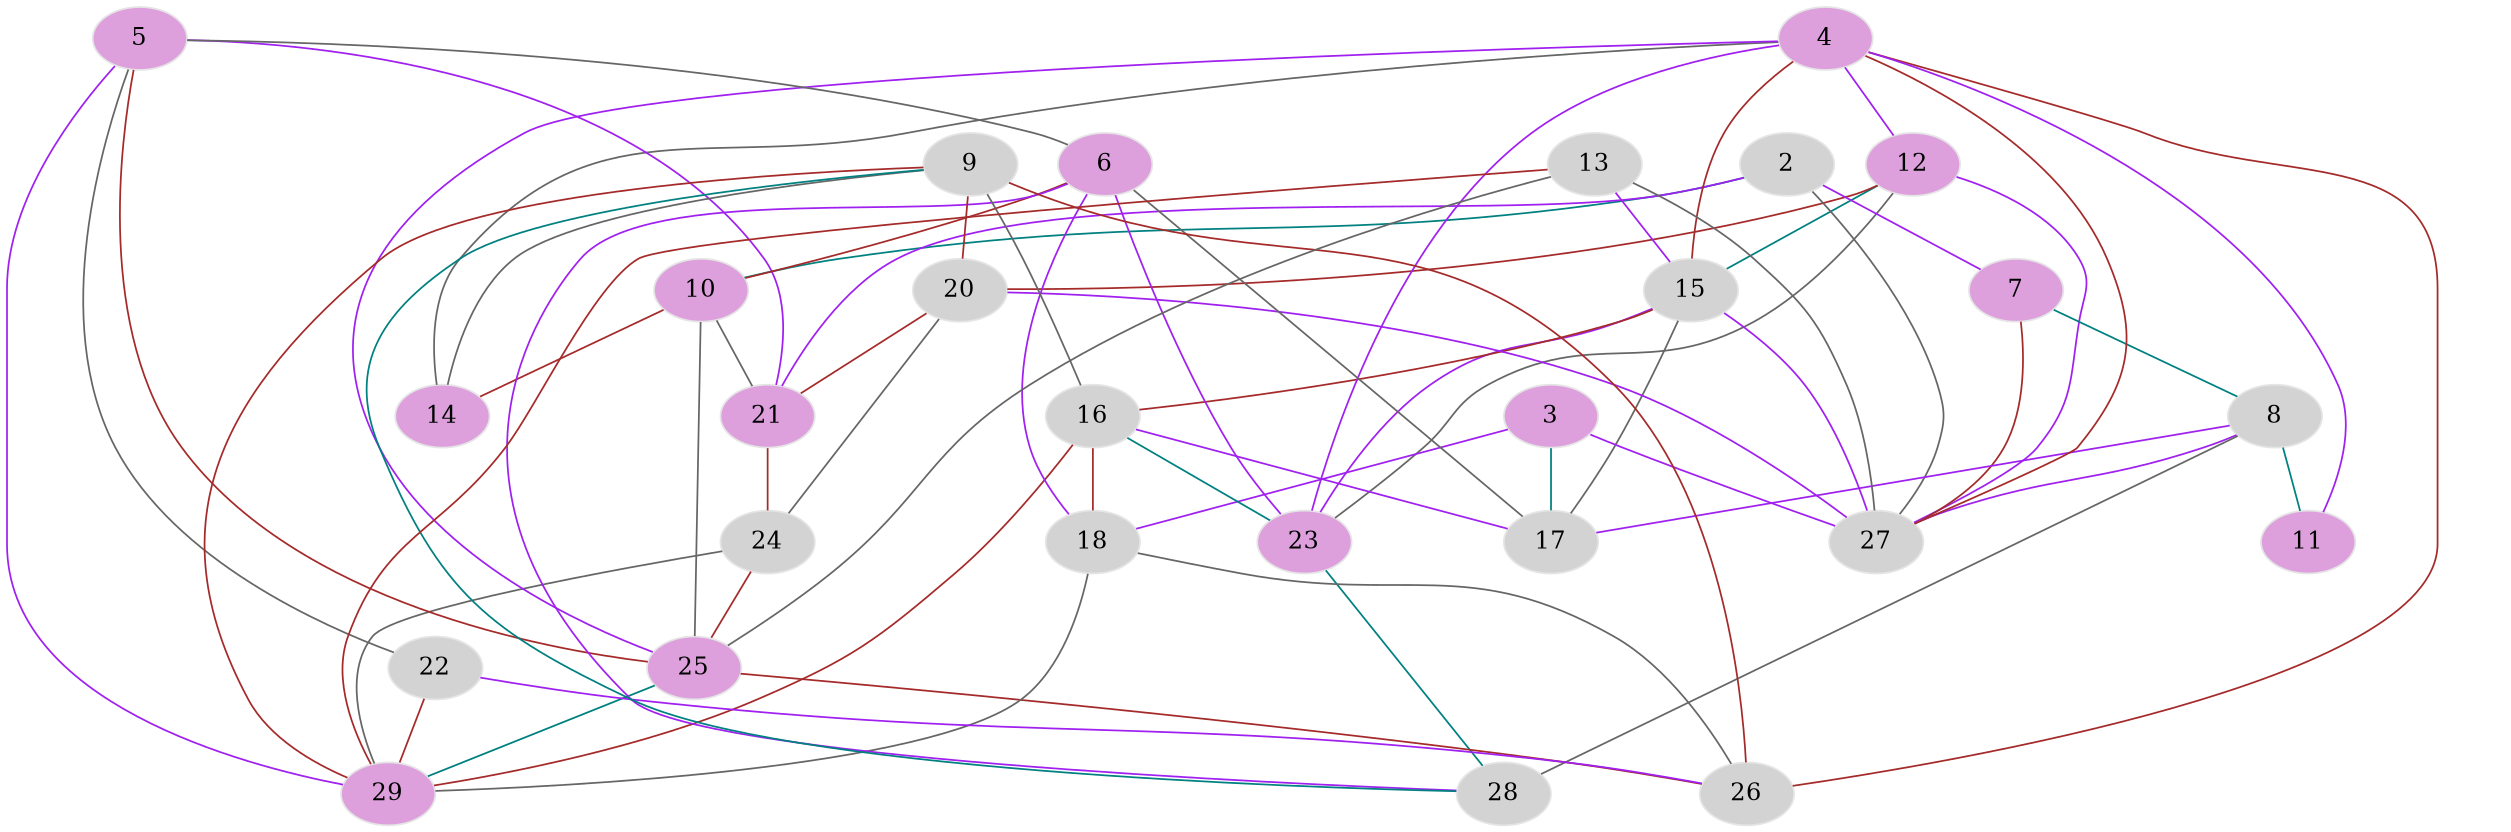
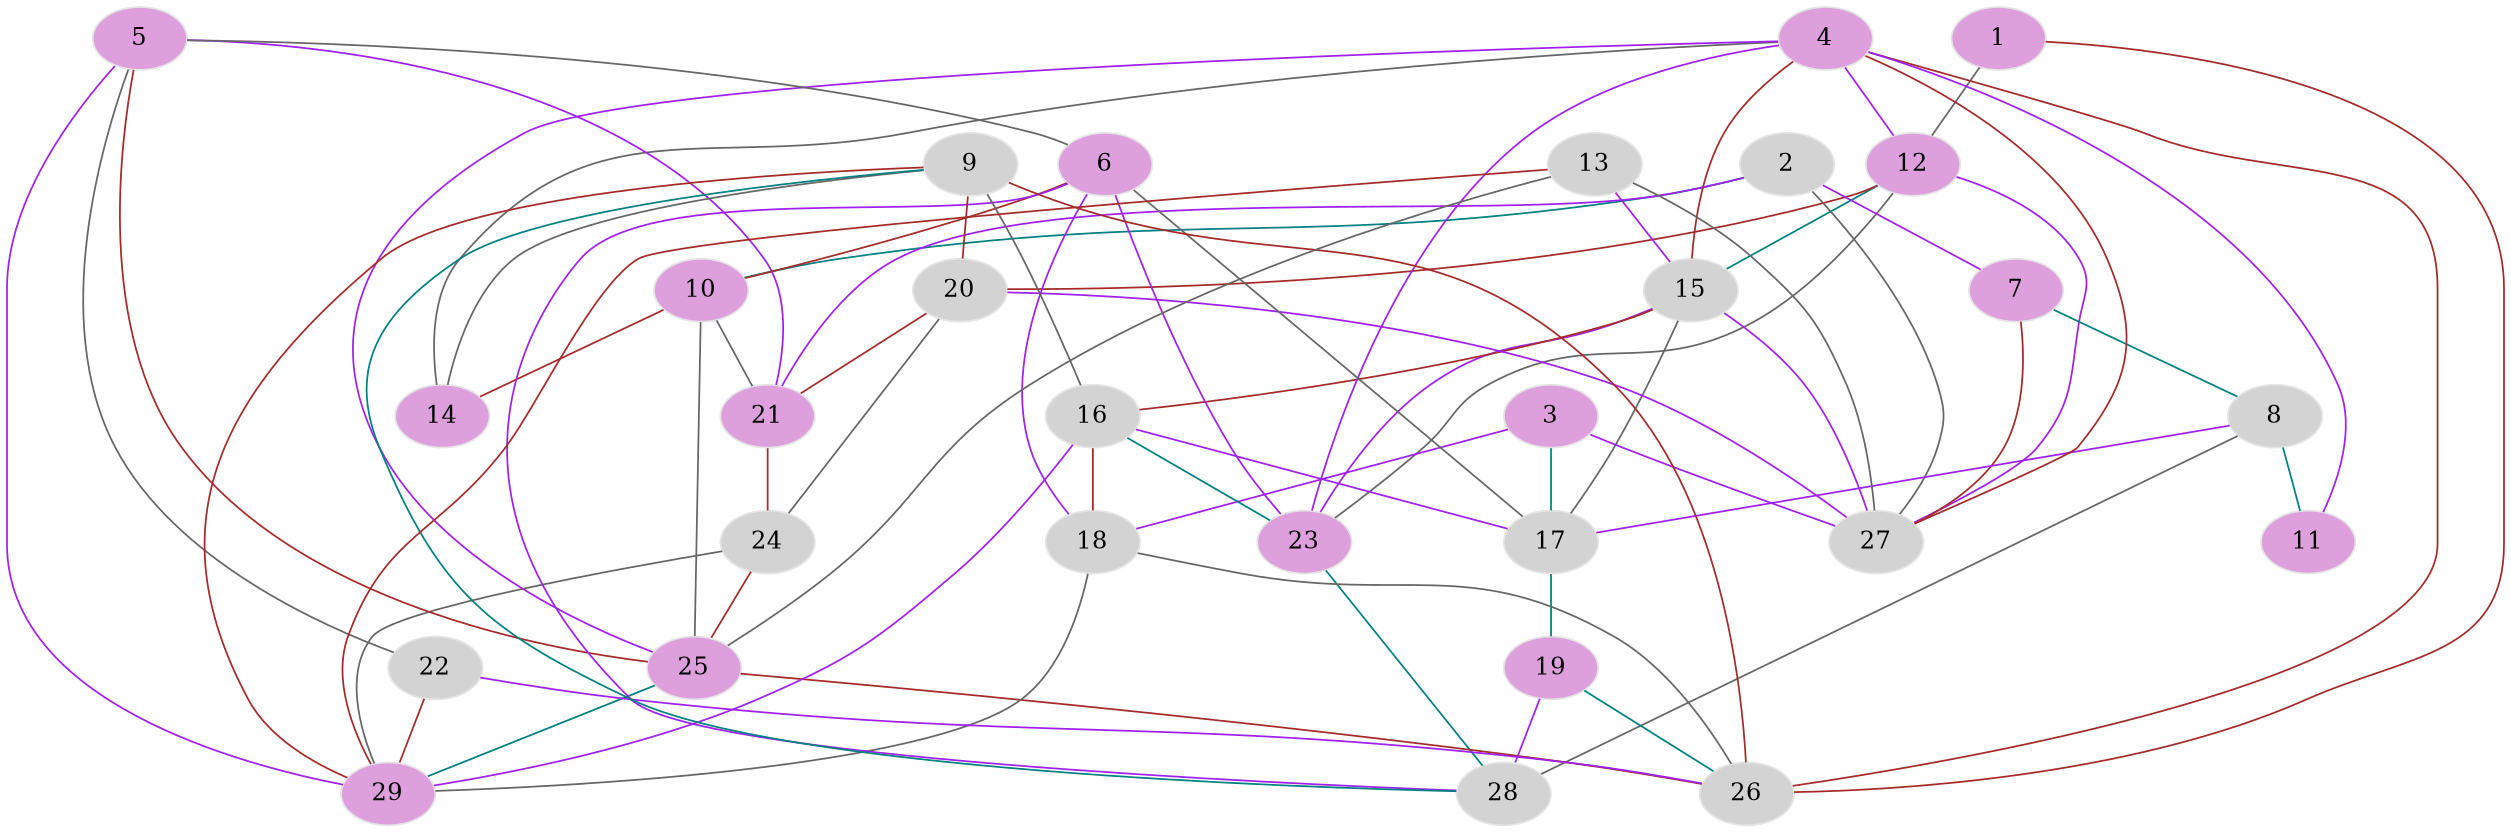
none -> (1999, 38)
(2076, 479) -> none
none -> (1551, 668)
(775, 692) -> (775, 692)
